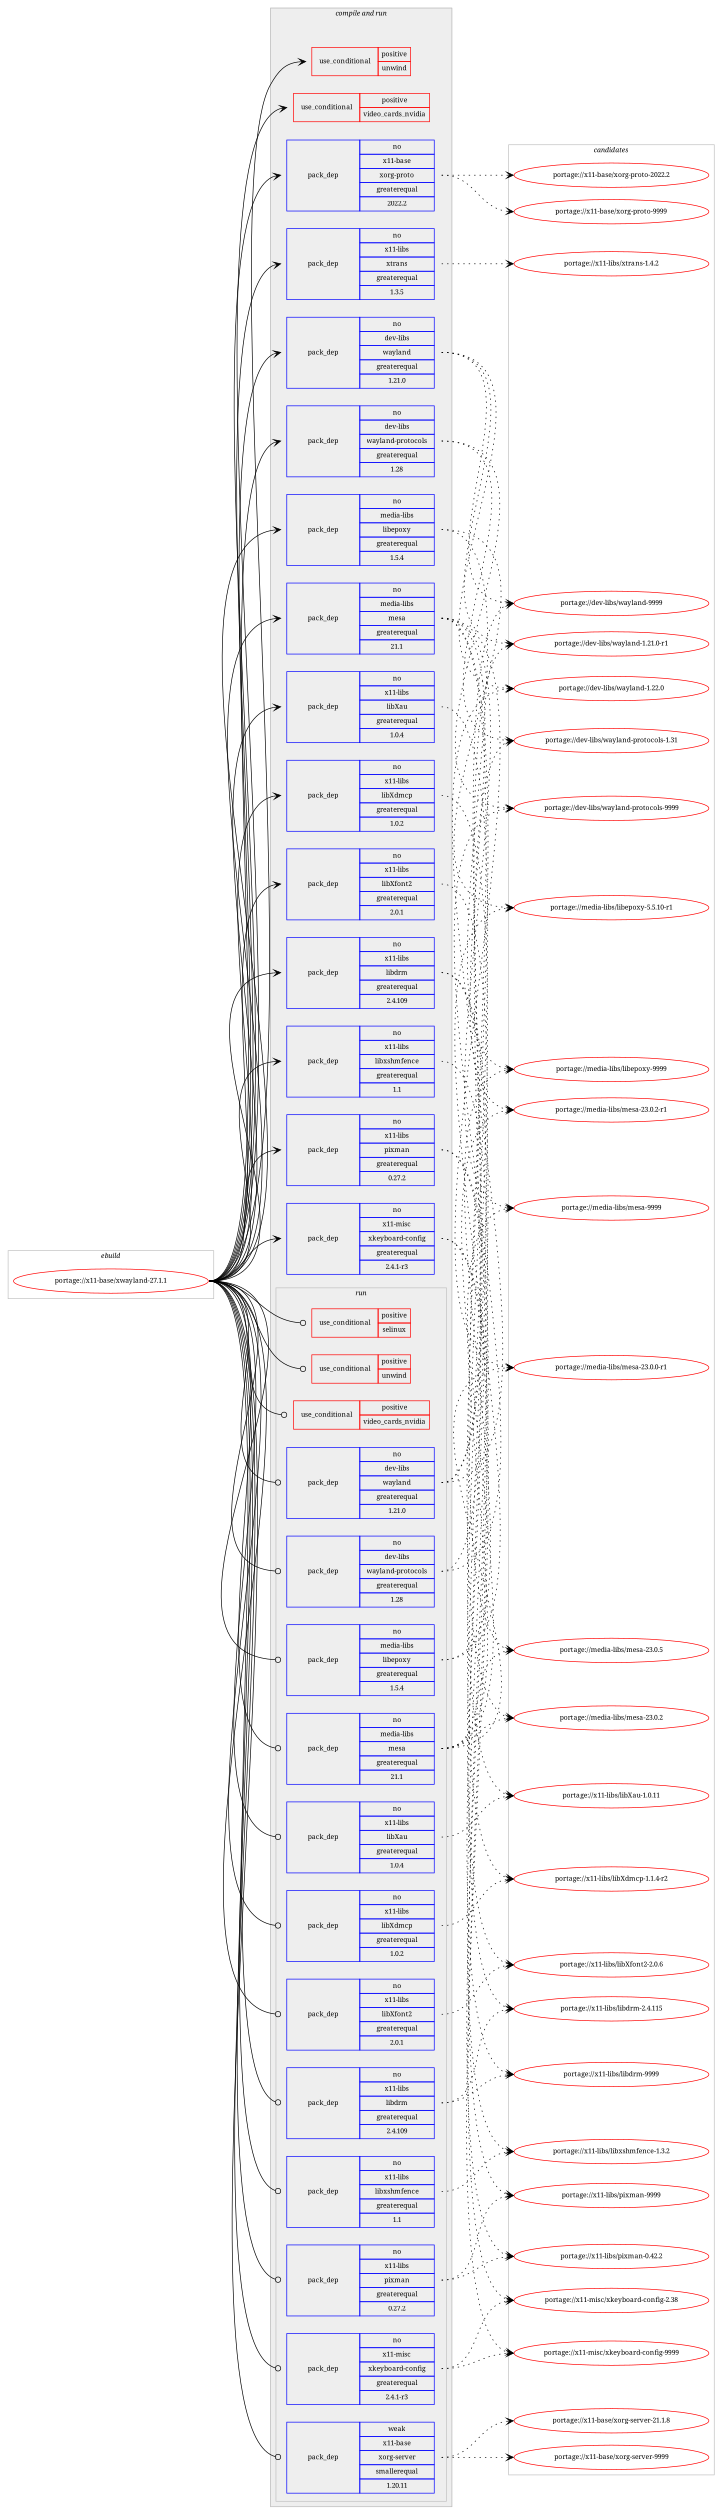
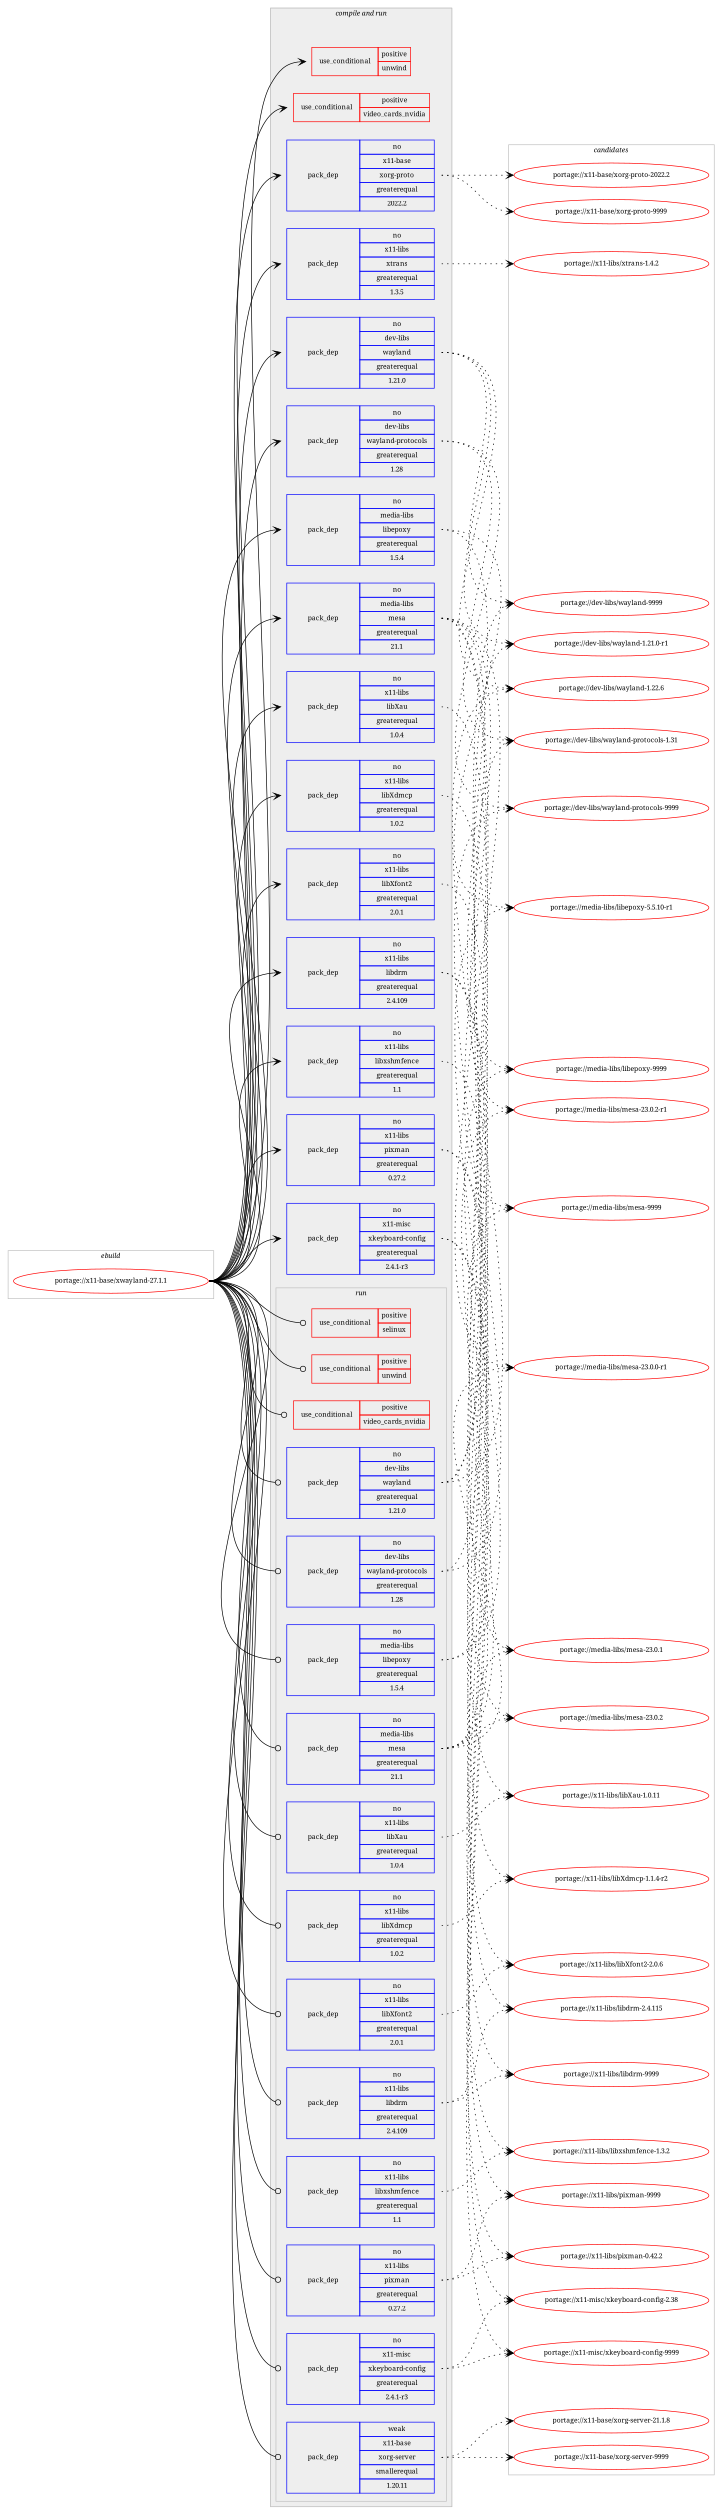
(611, 689) -> (611, 689)
(611, 1650) -> (611, 1650)
